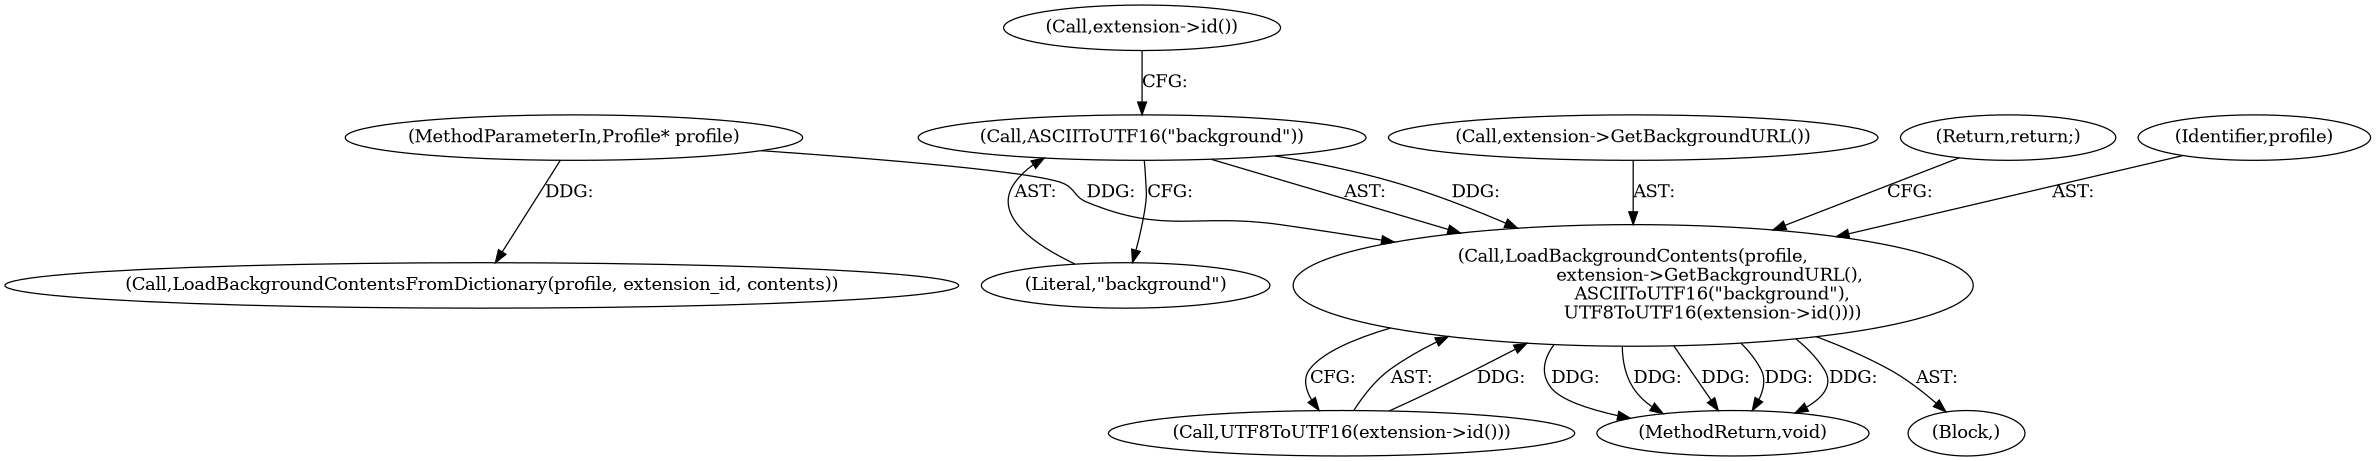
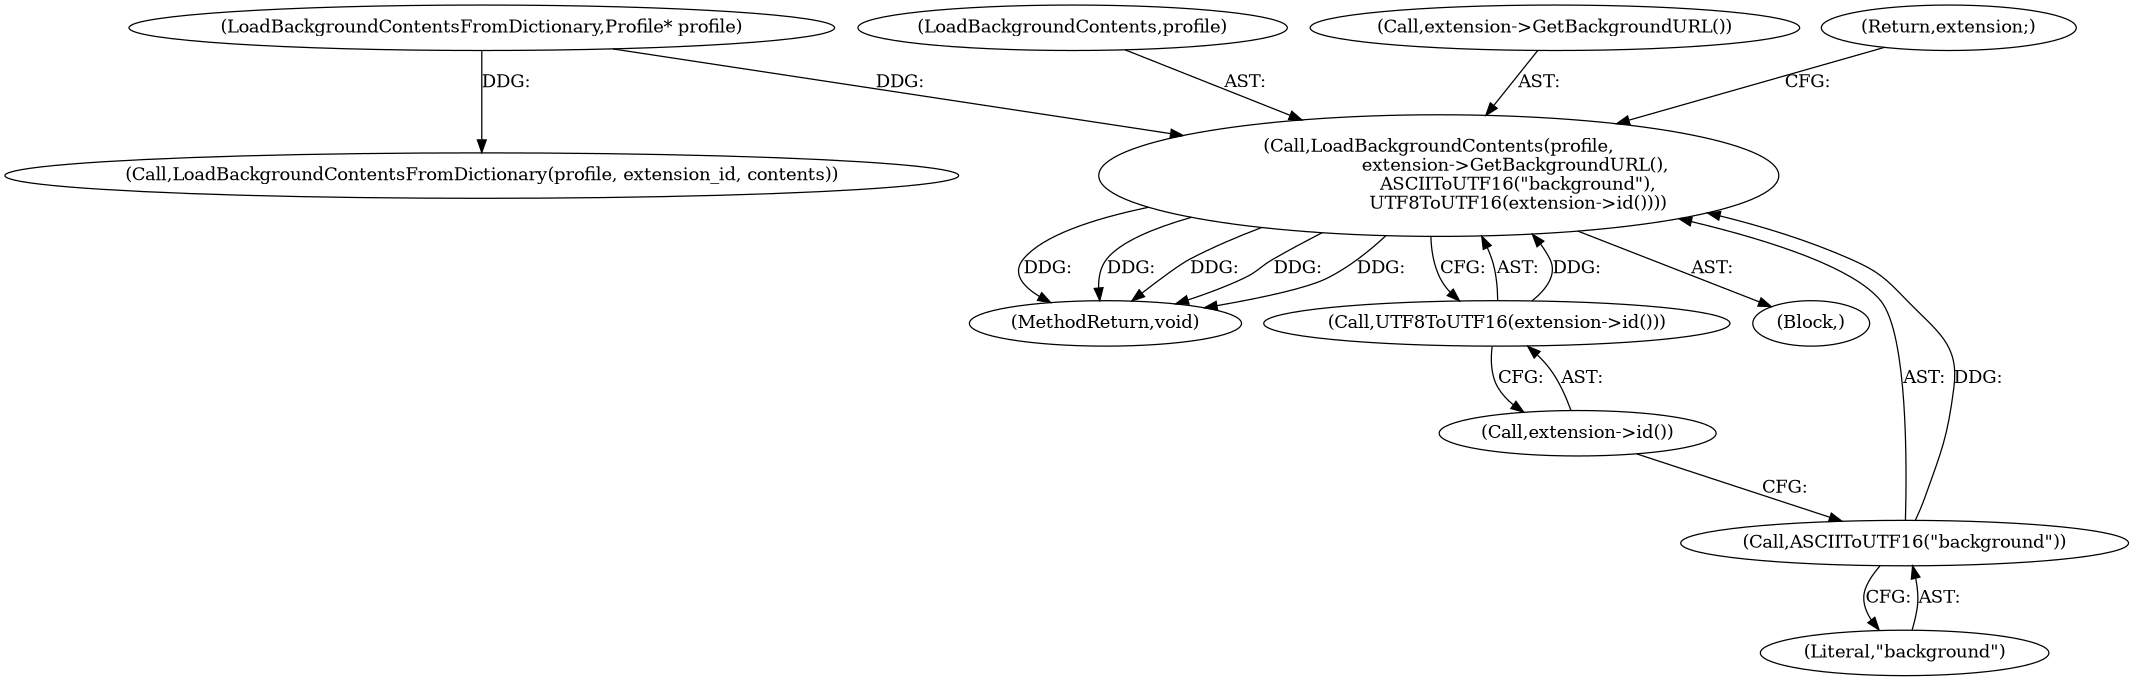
(574, 138) -> (482, 28)
(2008, 138) -> (1949, 28)
(2254, 138) -> (1073, 28)
none -> (1494, 379)
none -> (1557, 381)
